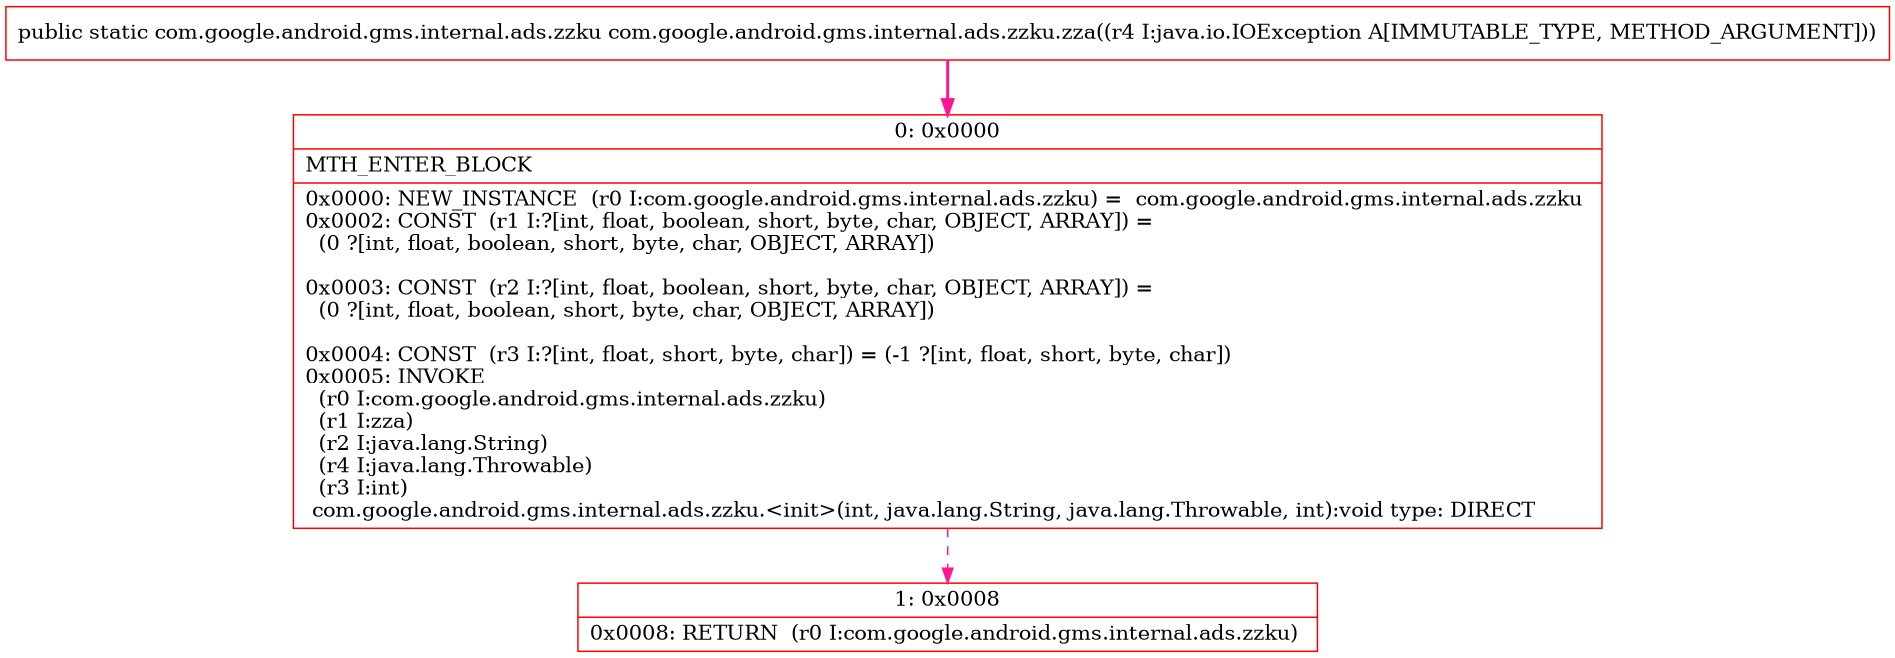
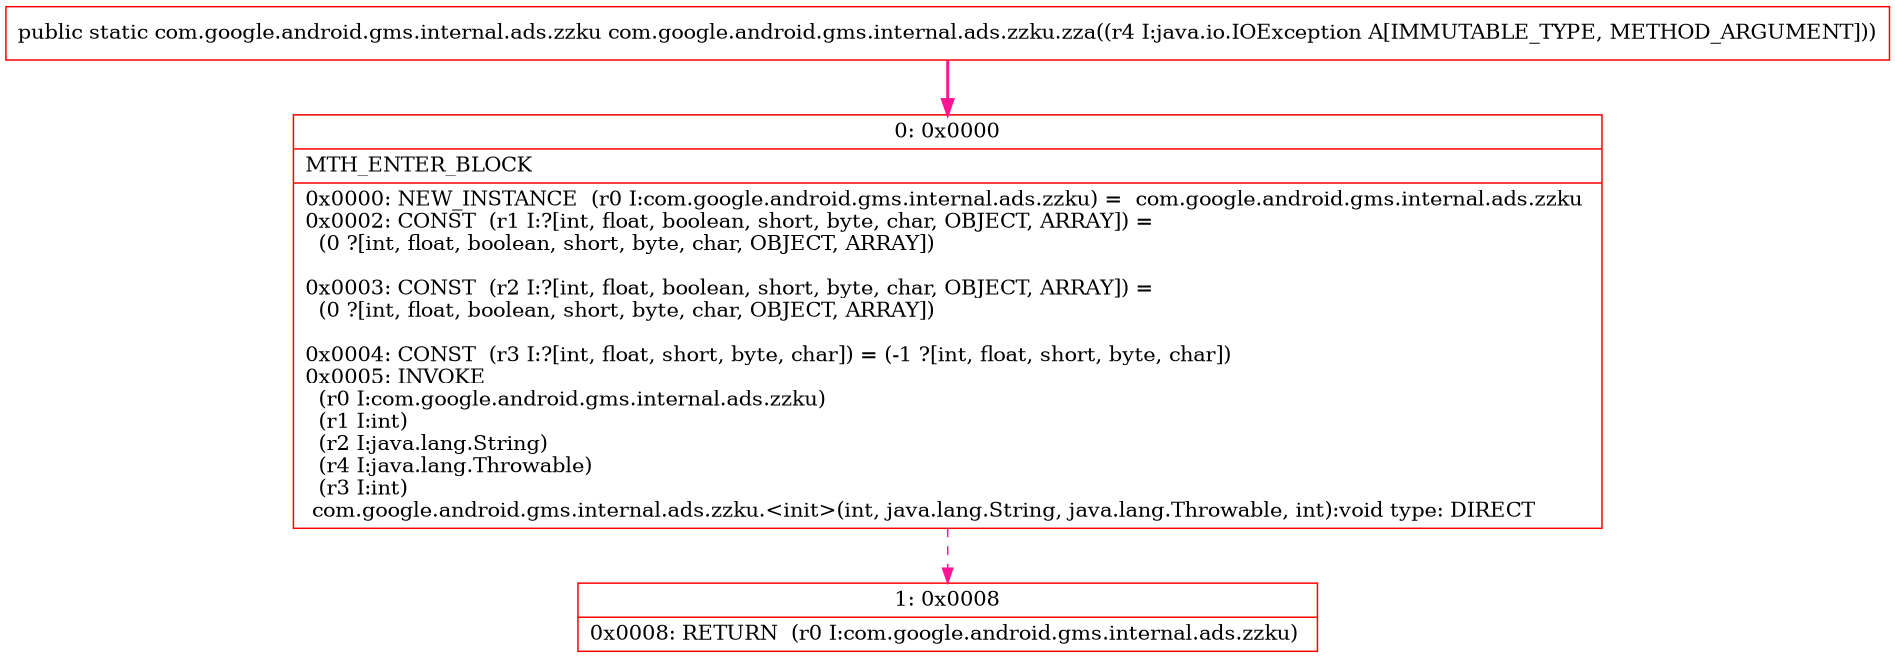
(359, 422) -> (357, 422)
